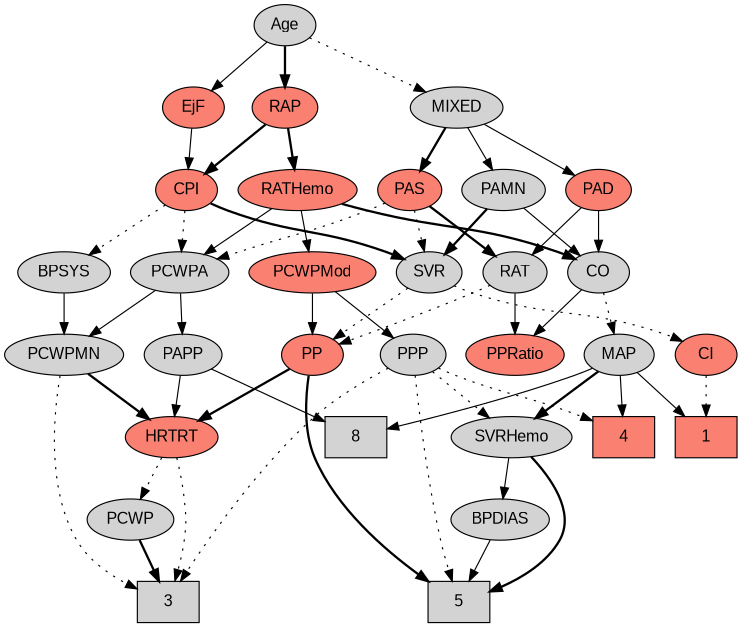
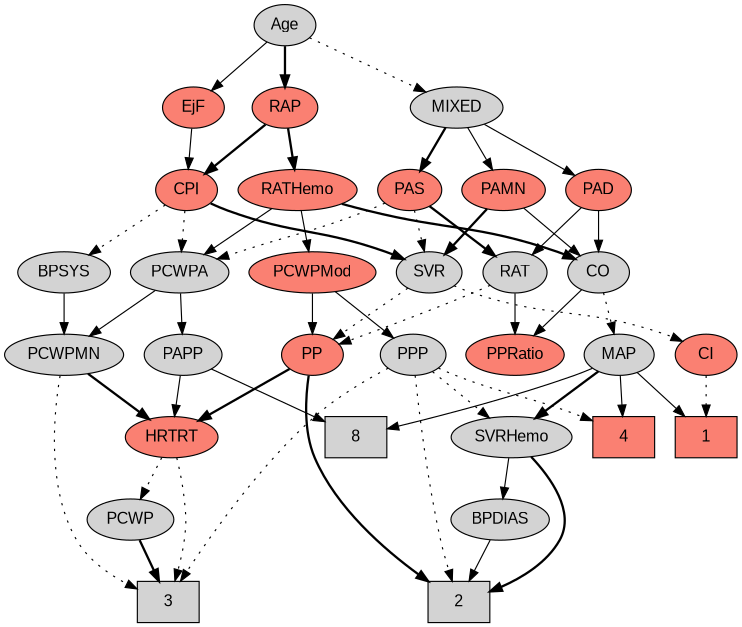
(504, 190) -> (504, 190)
(459, 602) -> (459, 602)
